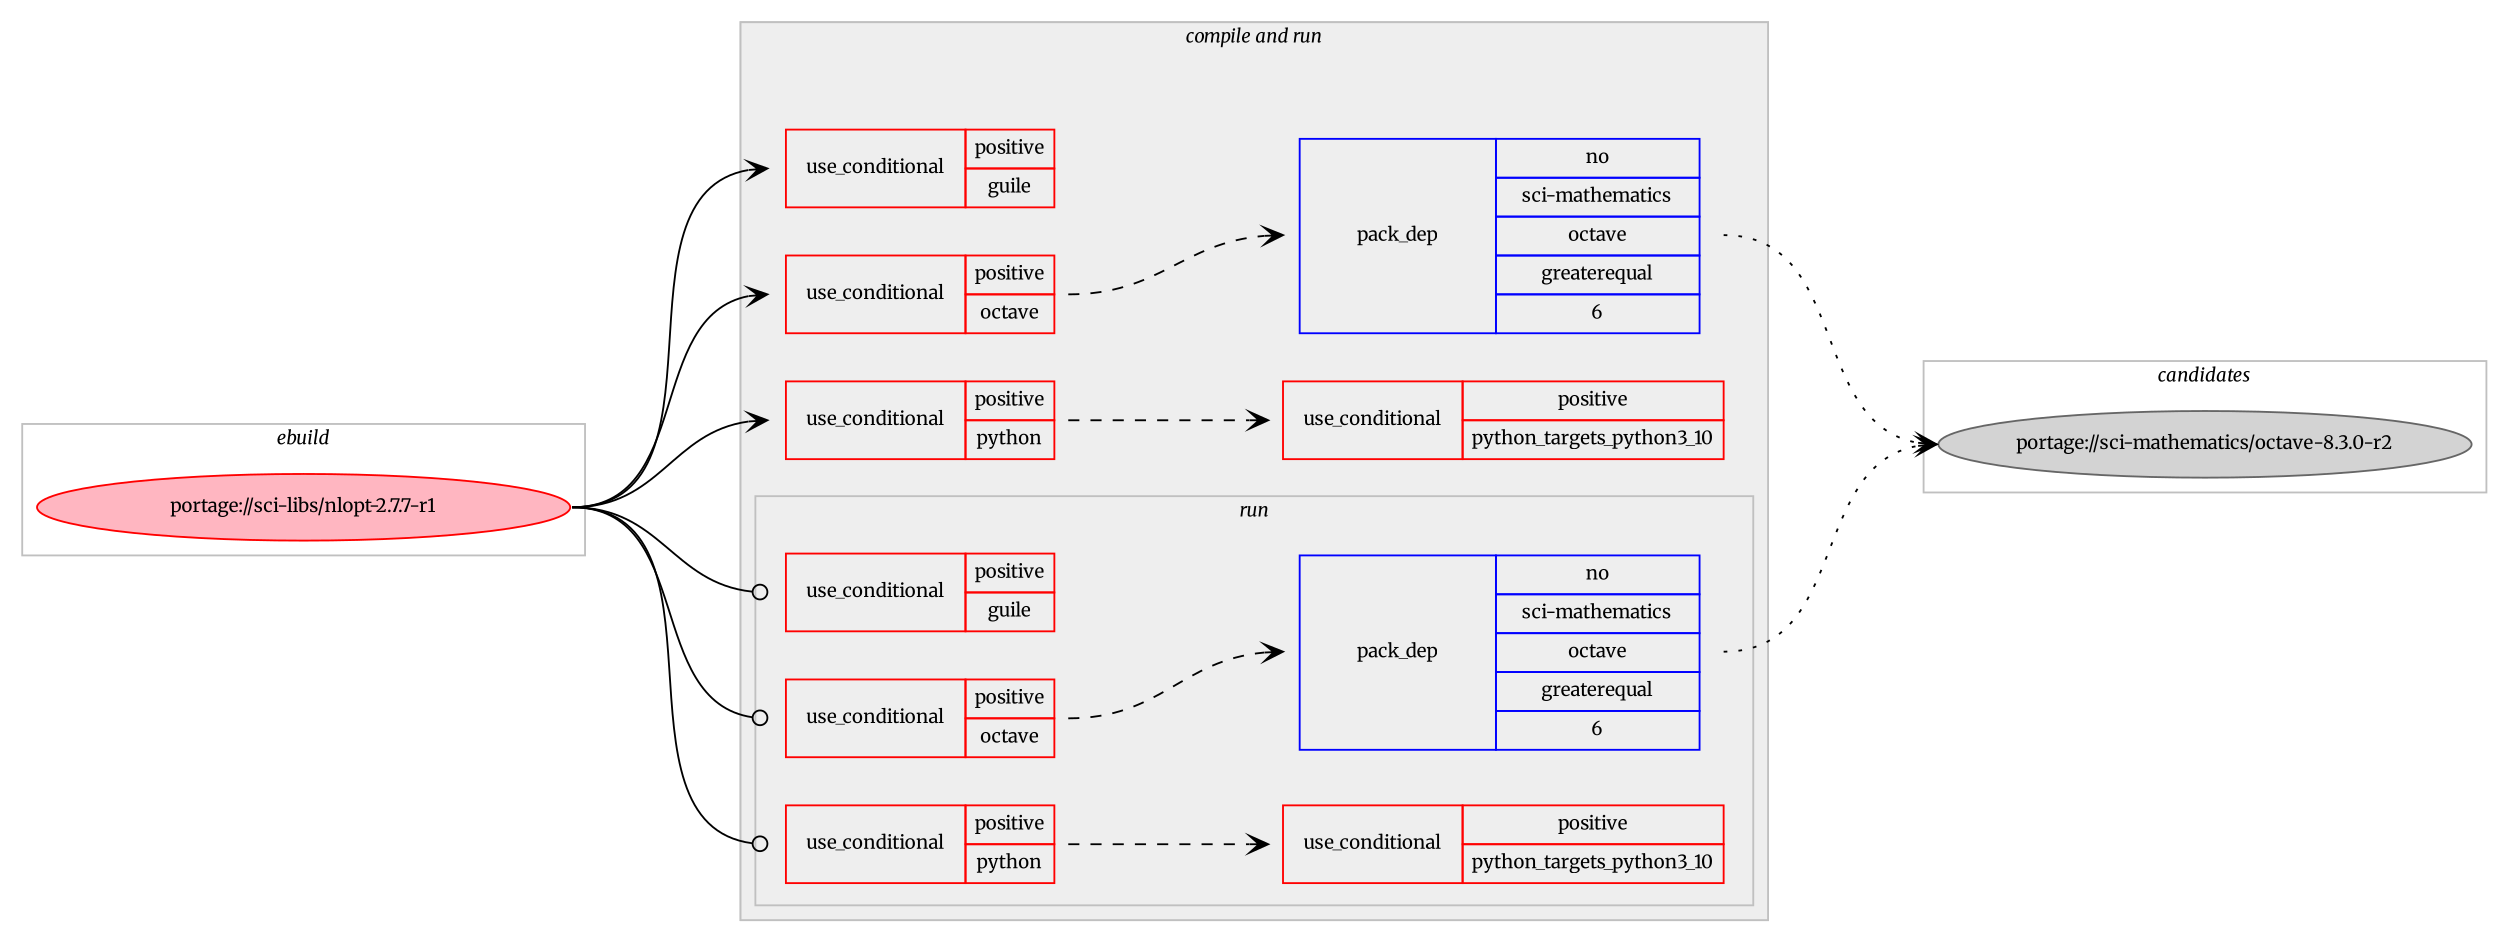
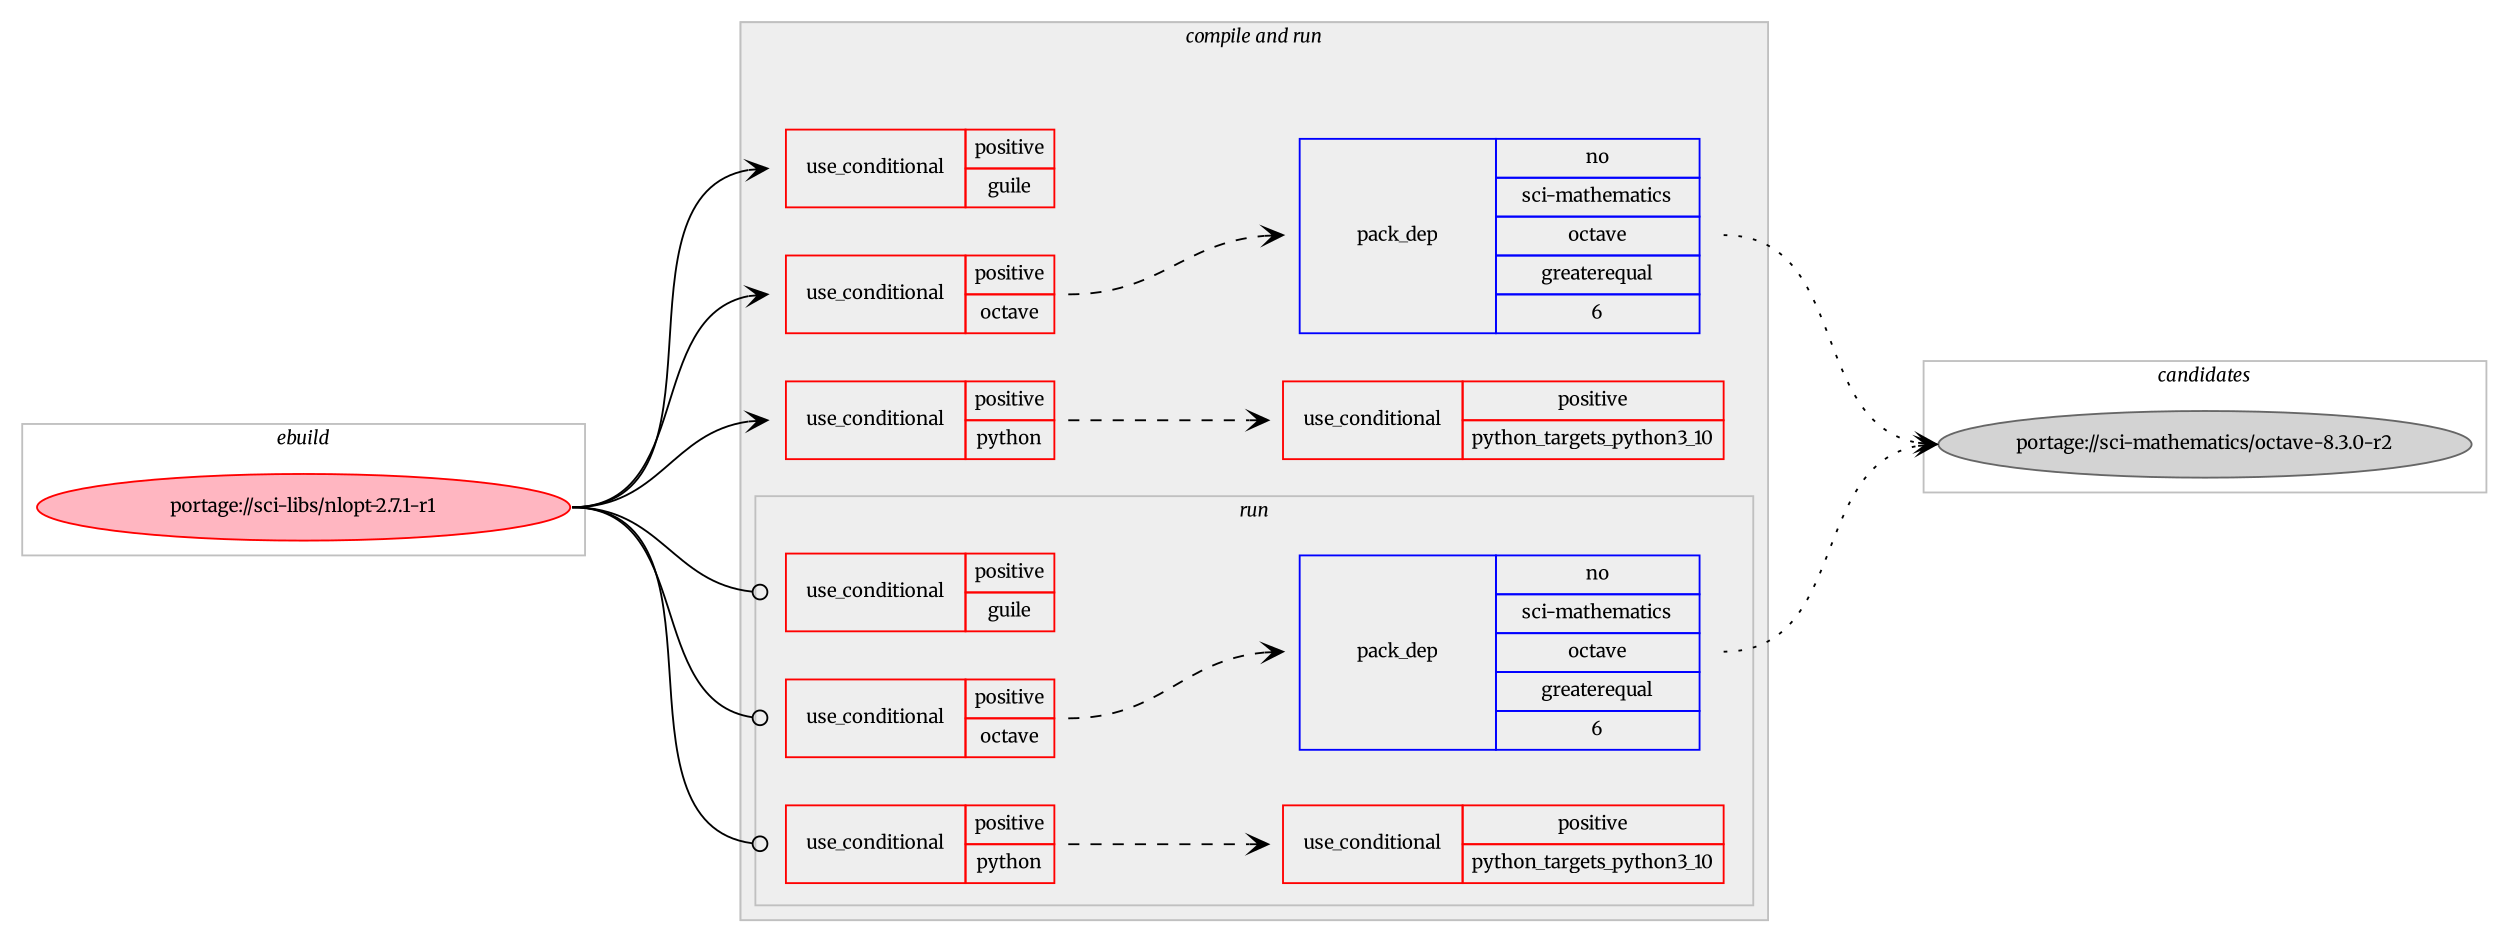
(304, 507) -> (304, 507)
